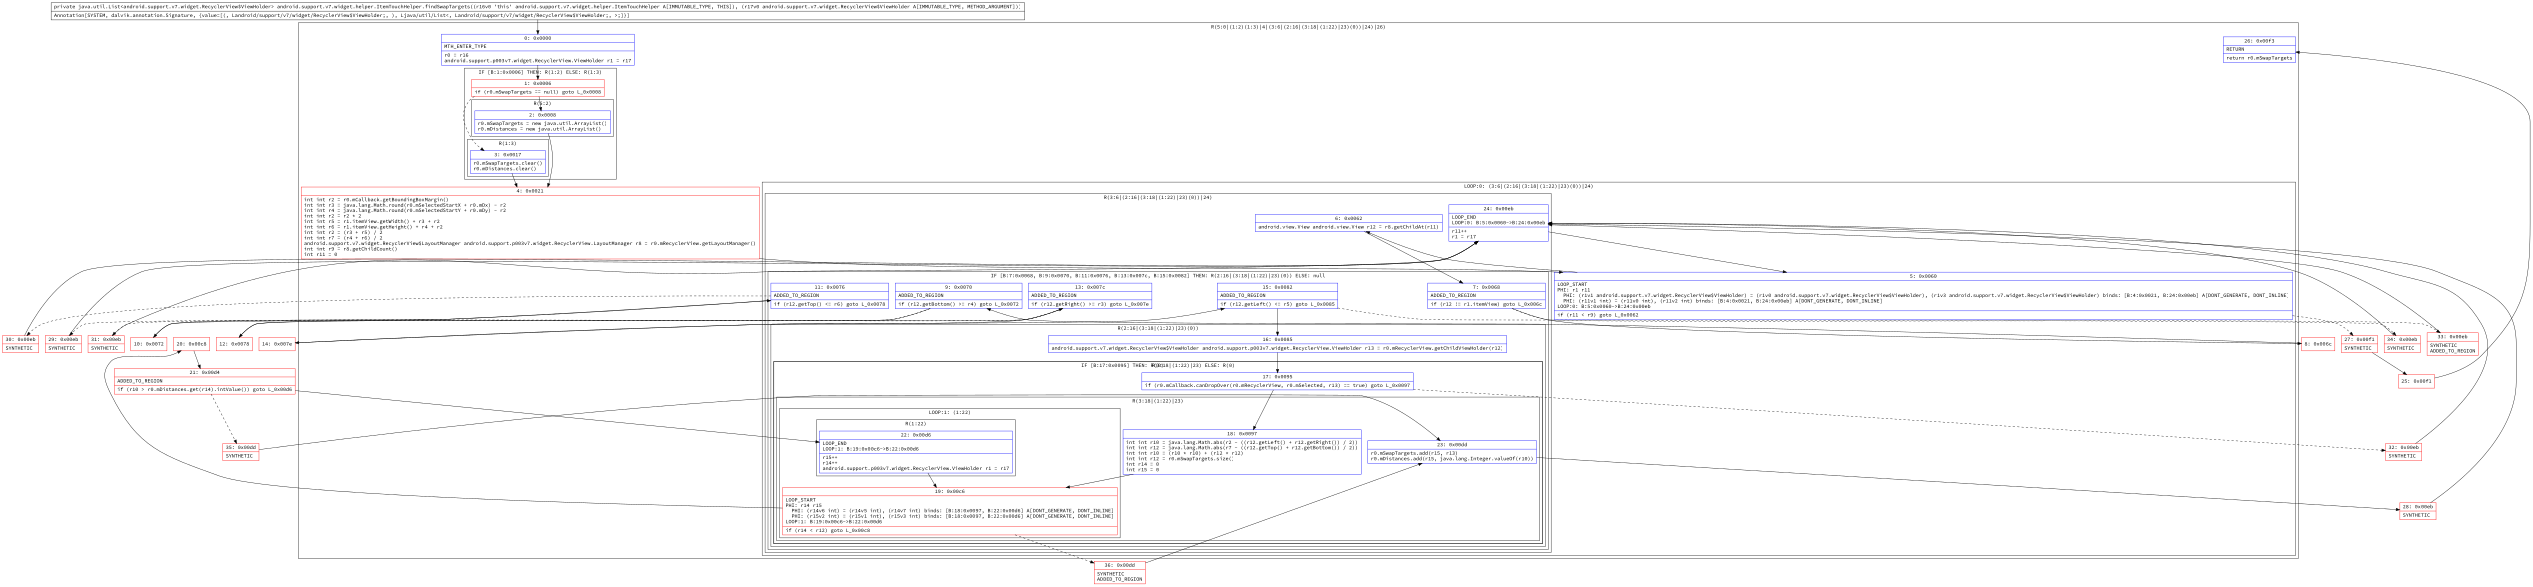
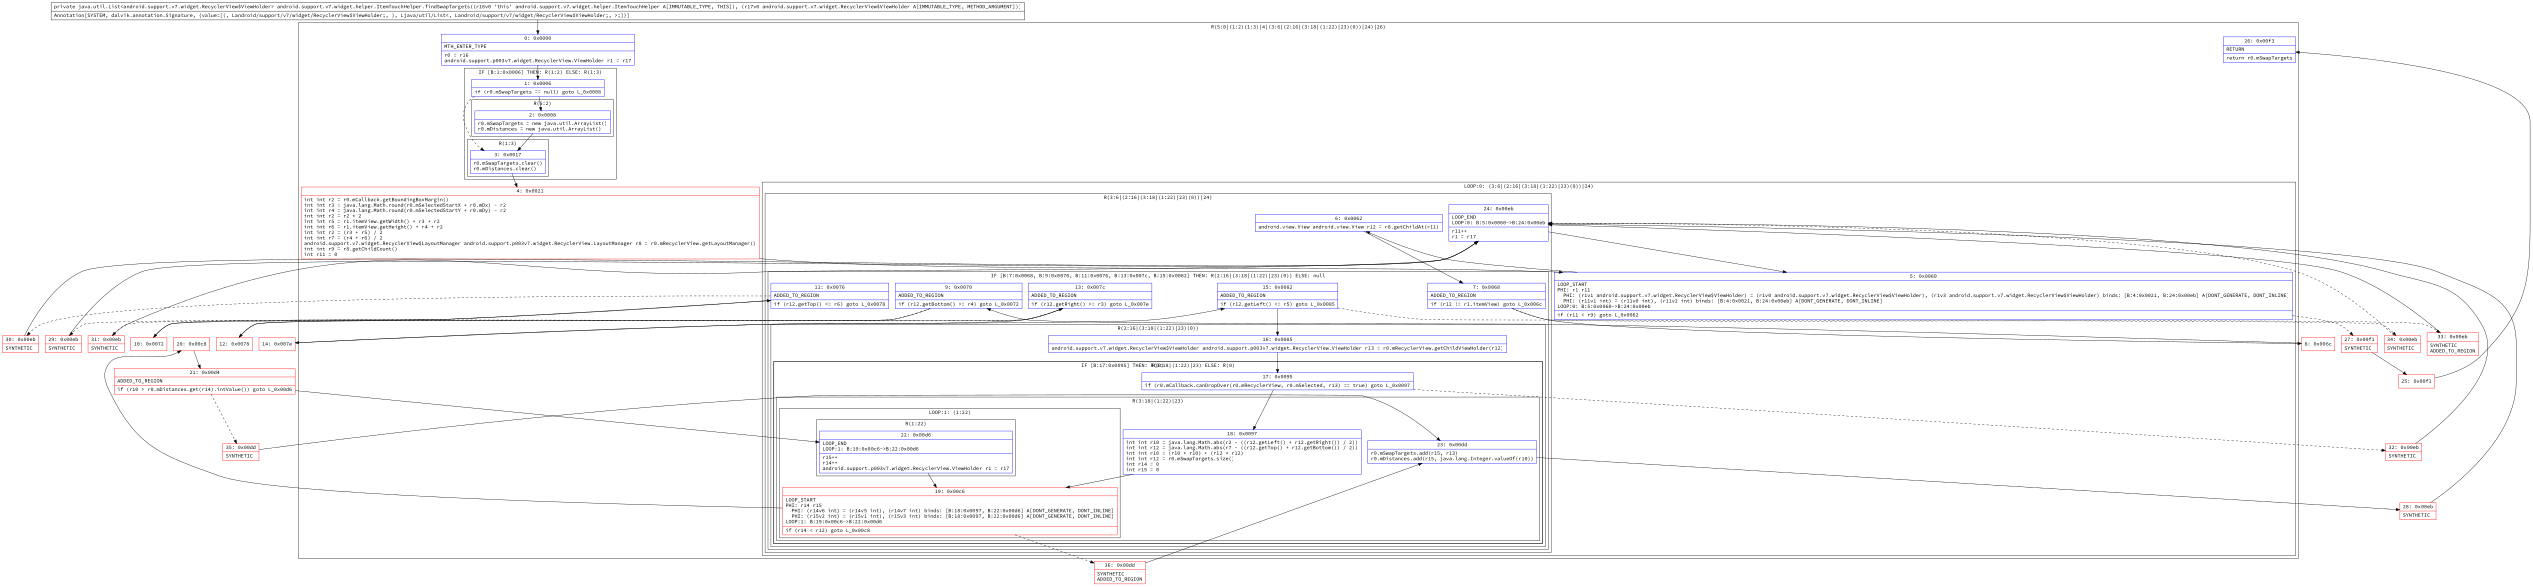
(538, 88) -> (538, 88)
(553, 158) -> (526, 142)
(2092, 241) -> (2092, 241)
